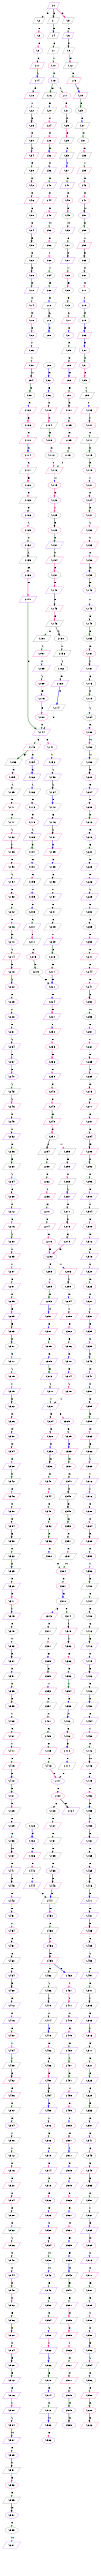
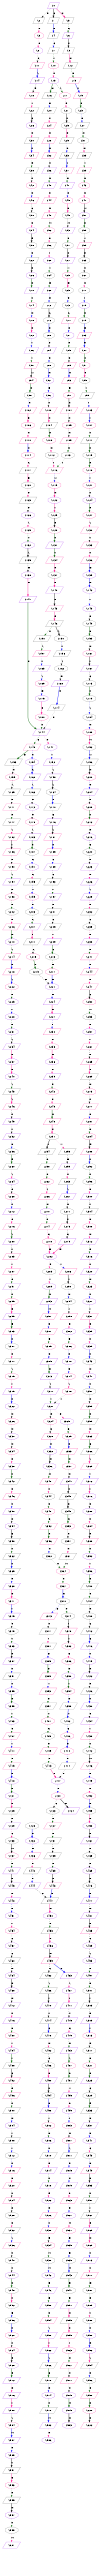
none -> (49, 350)
